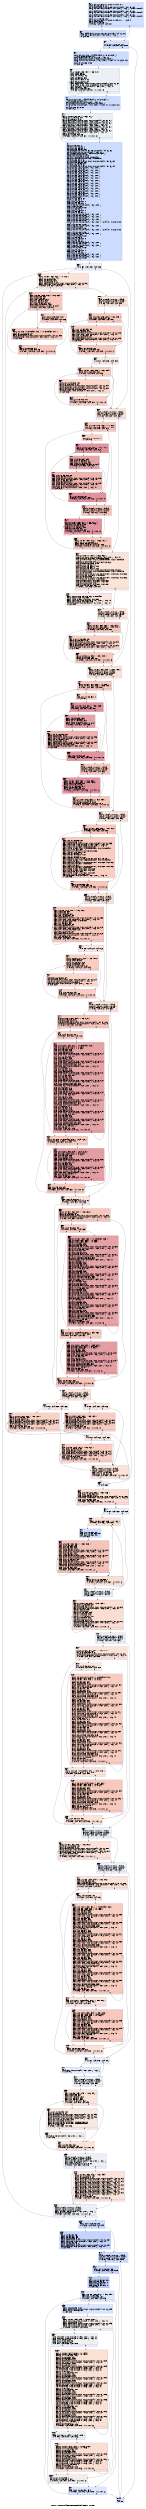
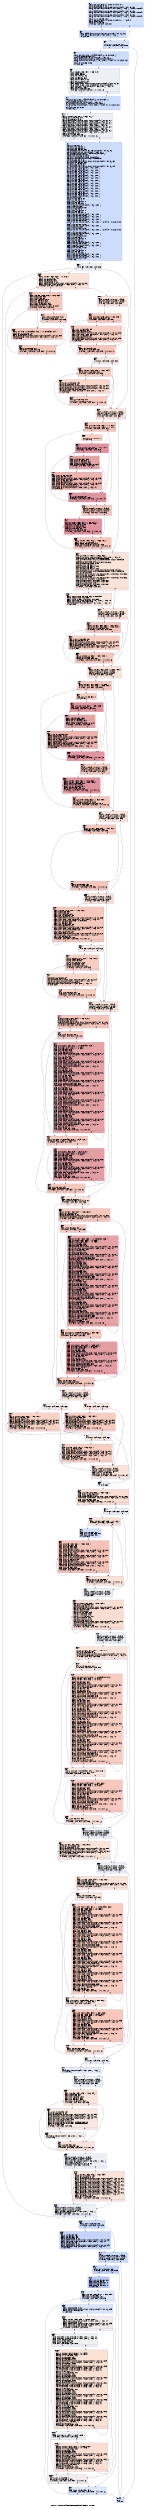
(88, 858) -> none
(110, 1638) -> (111, 1638)
